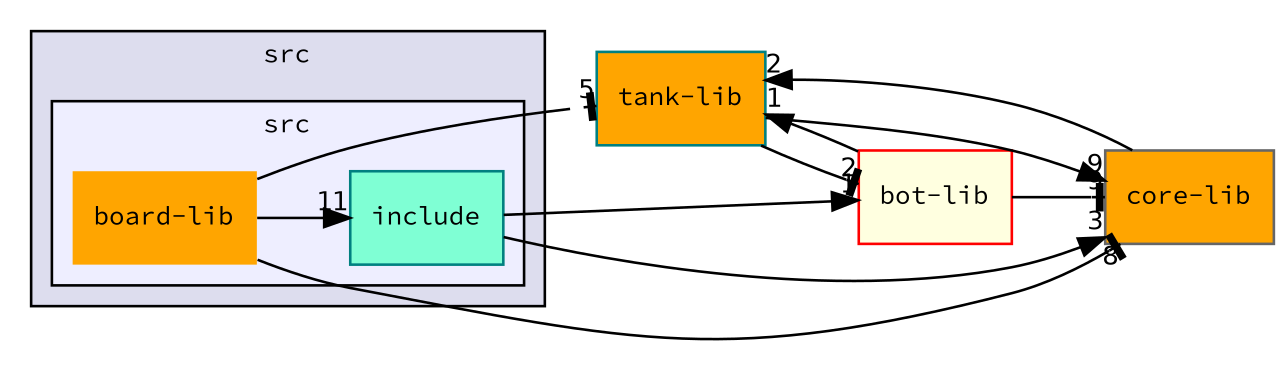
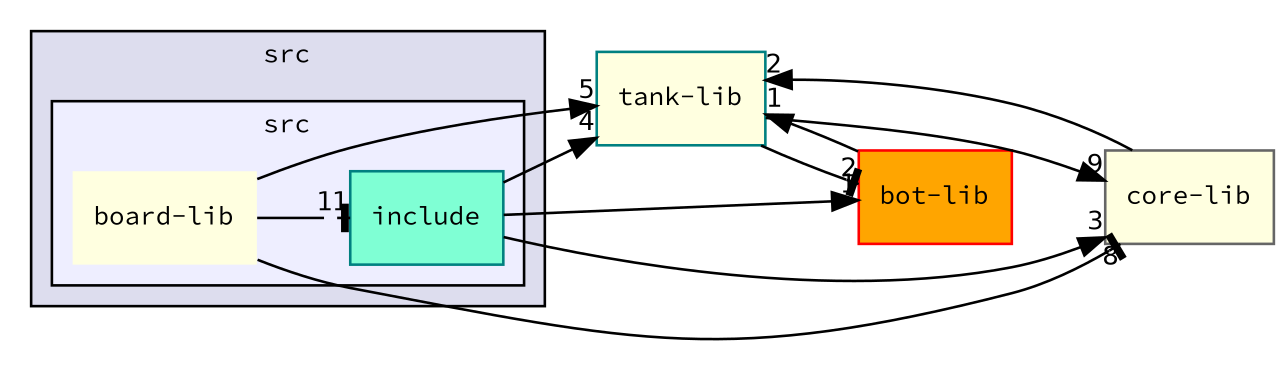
(681, 99) -> (681, 99)
(411, 134) -> (411, 134)
none -> (538, 166)
(935, 197) -> (935, 197)
(1052, 197) -> none
(1190, 197) -> (1190, 197)
(165, 218) -> (165, 218)
(291, 218) -> (291, 218)
